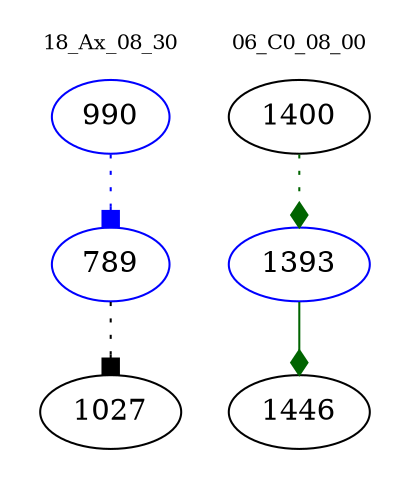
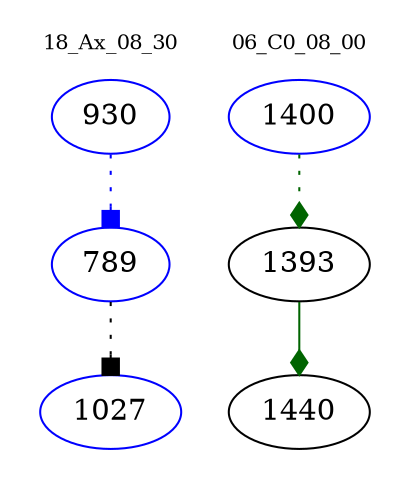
(111, 117) -> (111, 117)
(299, 117) -> (299, 117)
(299, 264) -> (299, 264)
(111, 412) -> (111, 412)
(299, 412) -> (299, 412)
